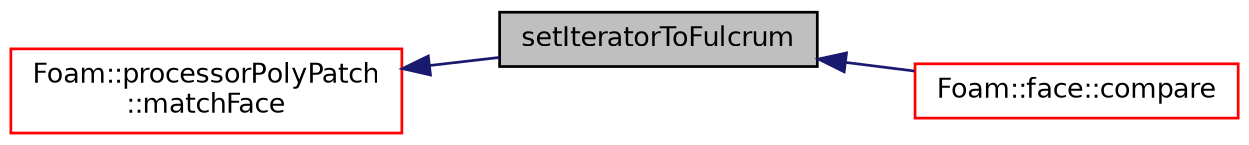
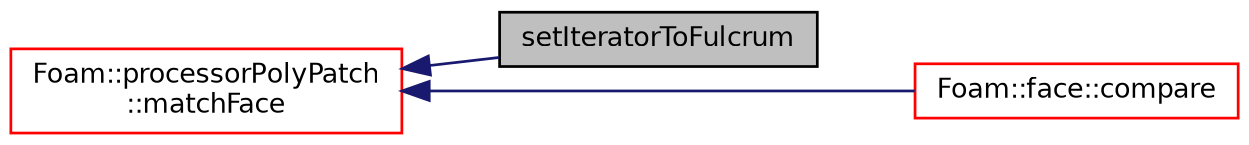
(880, 67) -> (672, 91)
